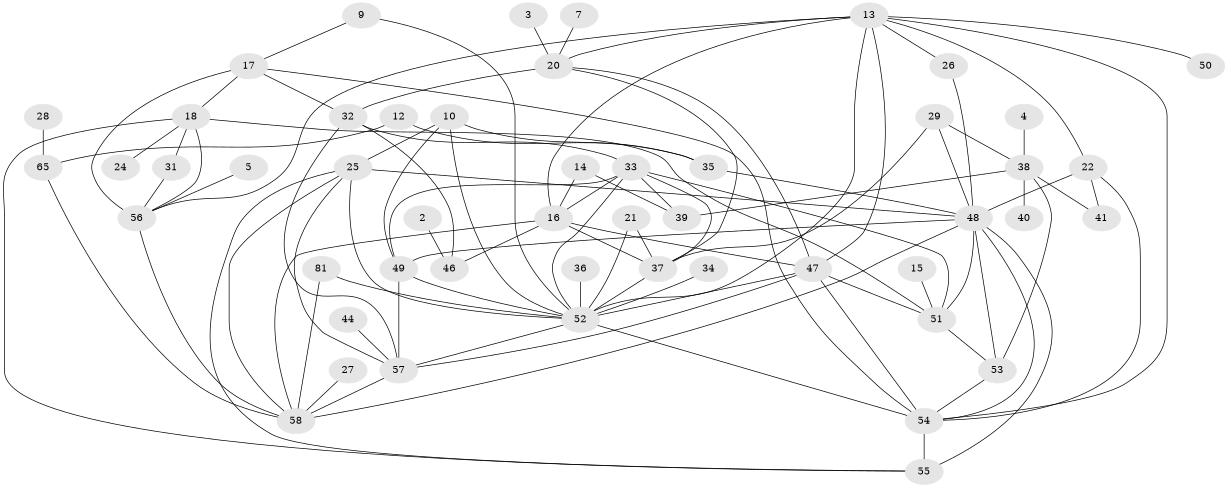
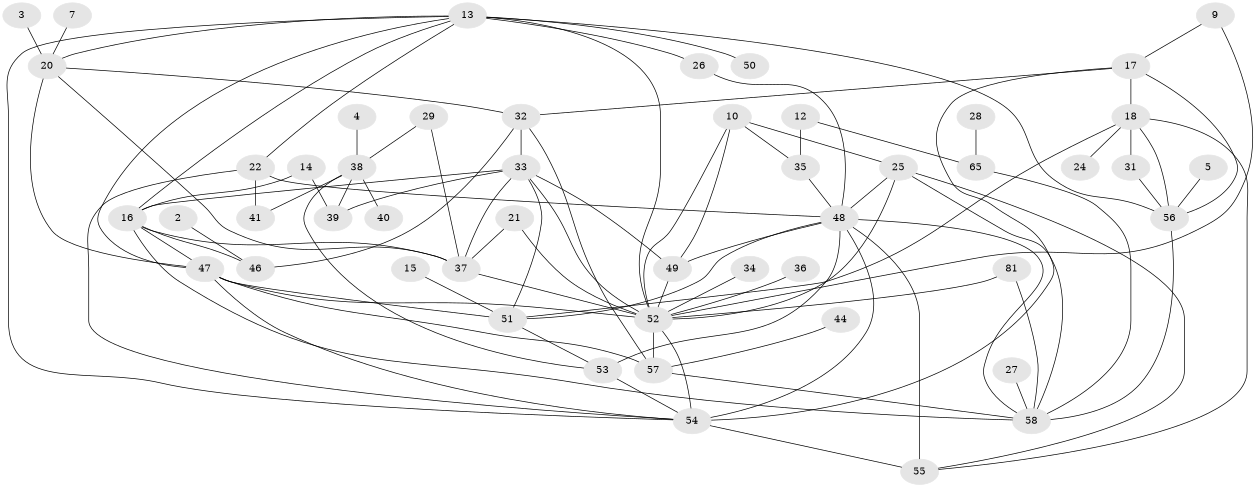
(954, 167) -> none
(299, 292) -> none
(399, 320) -> none
